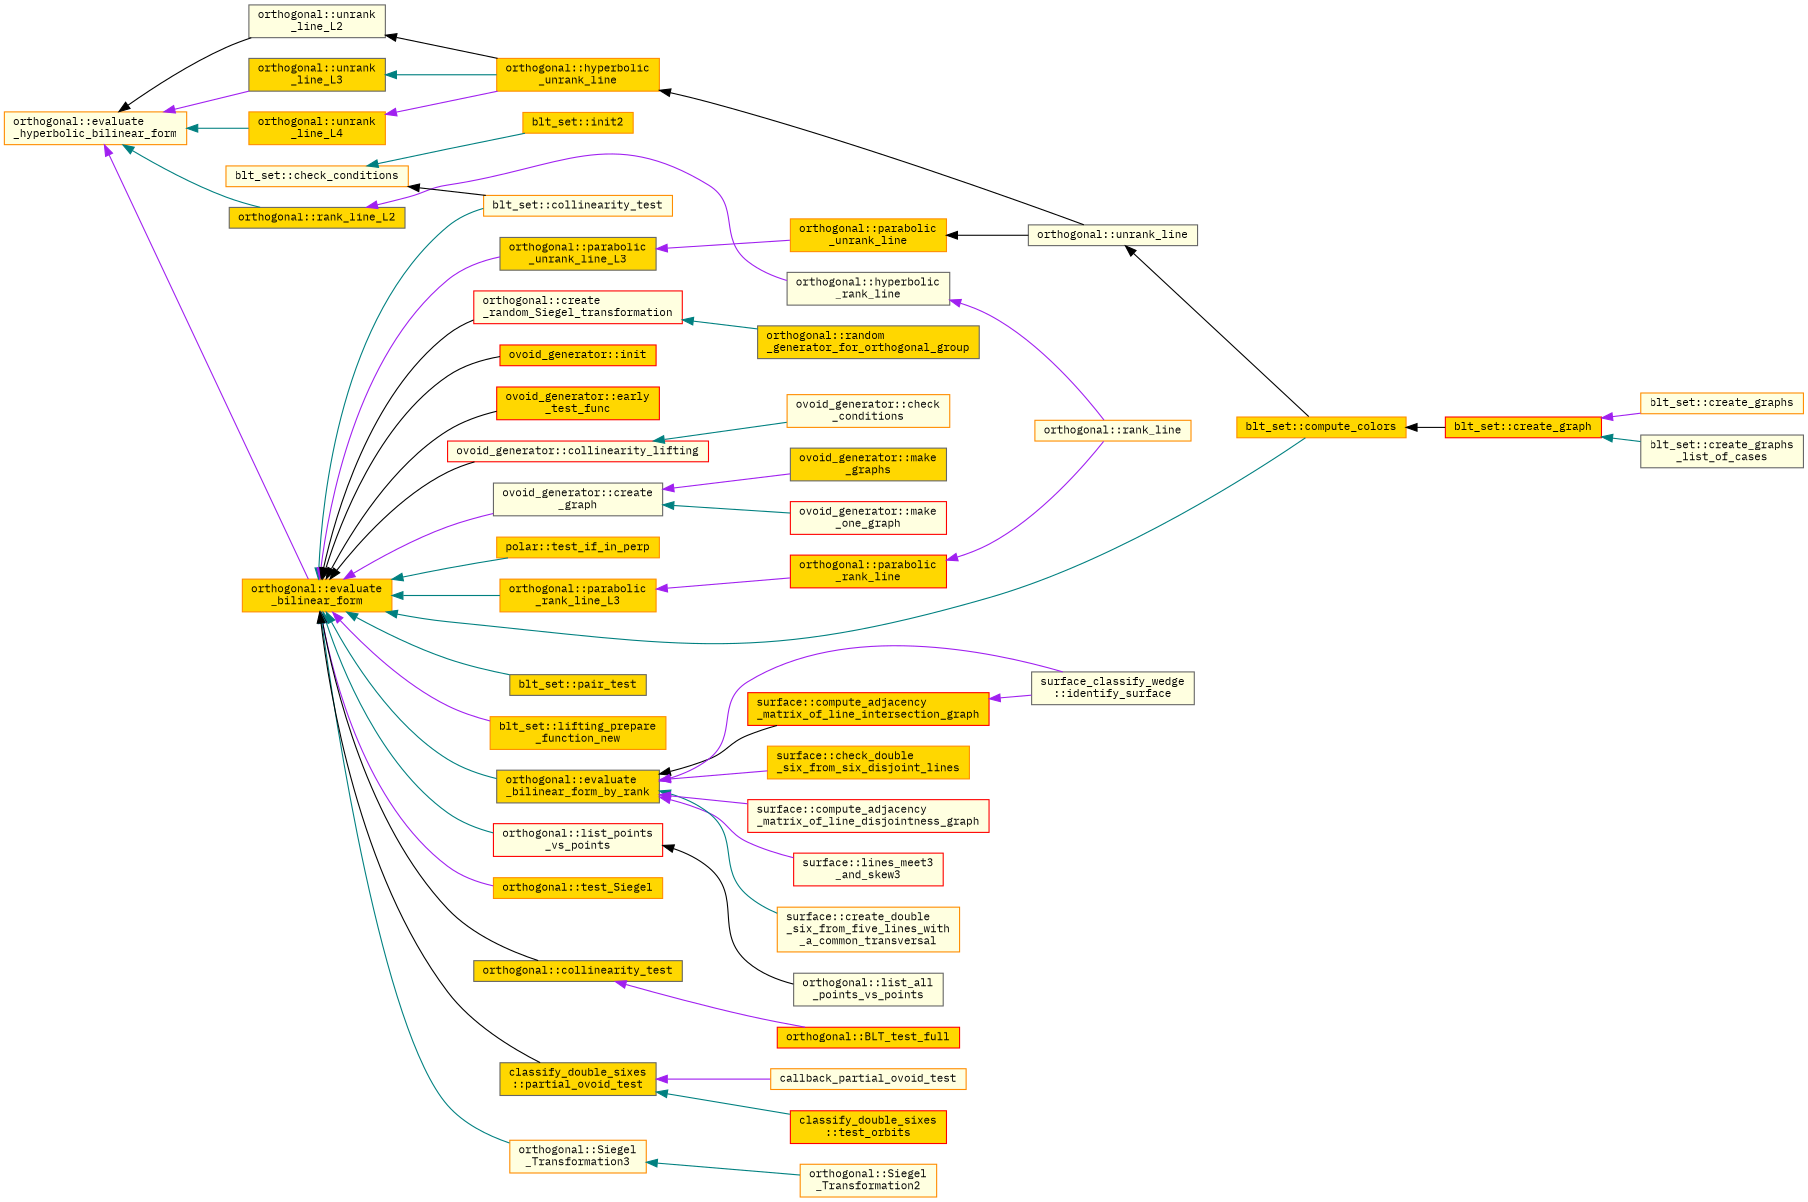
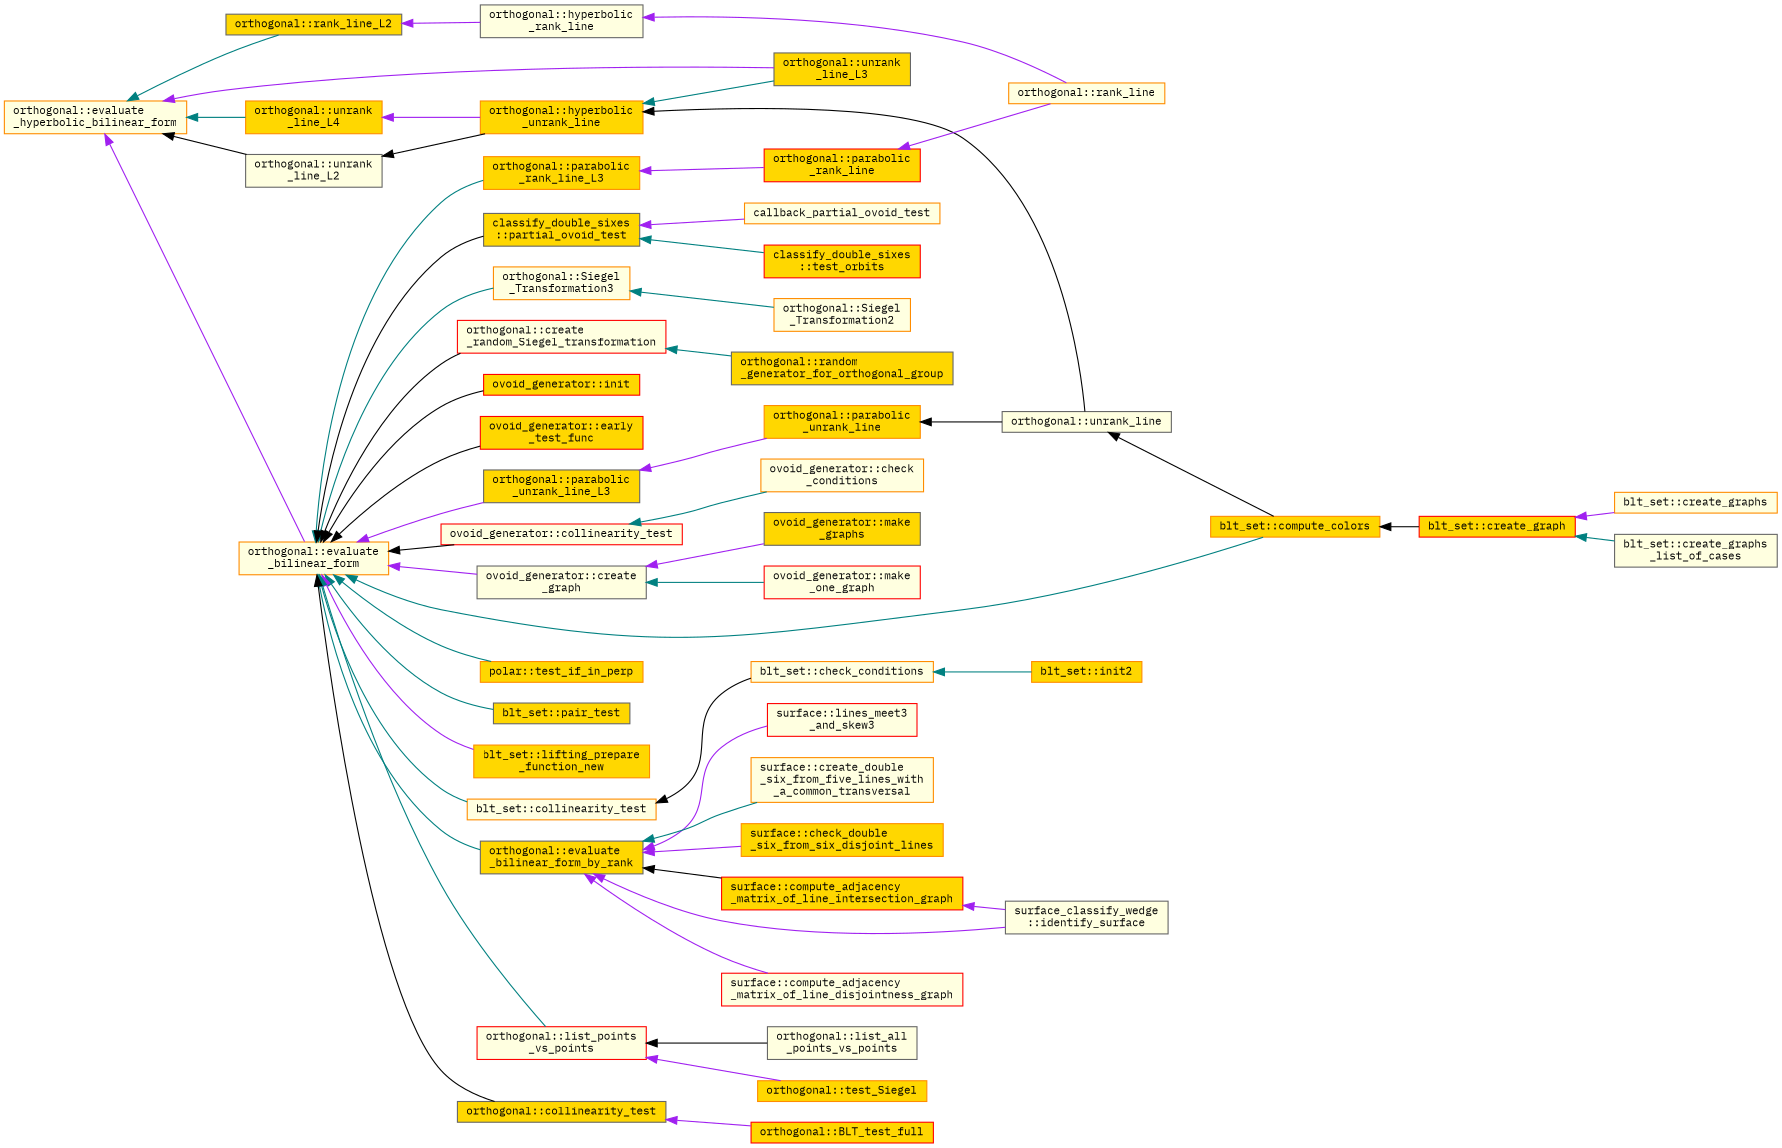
(447, 75) -> (714, 91)
(453, 192) -> (703, 734)
(578, 451) -> (562, 534)
(317, 596) -> (314, 558)
(376, 778) -> (719, 1070)
